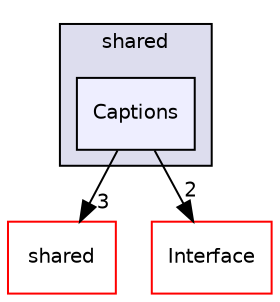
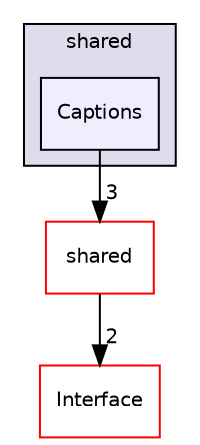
(170, 178) -> (100, 320)
